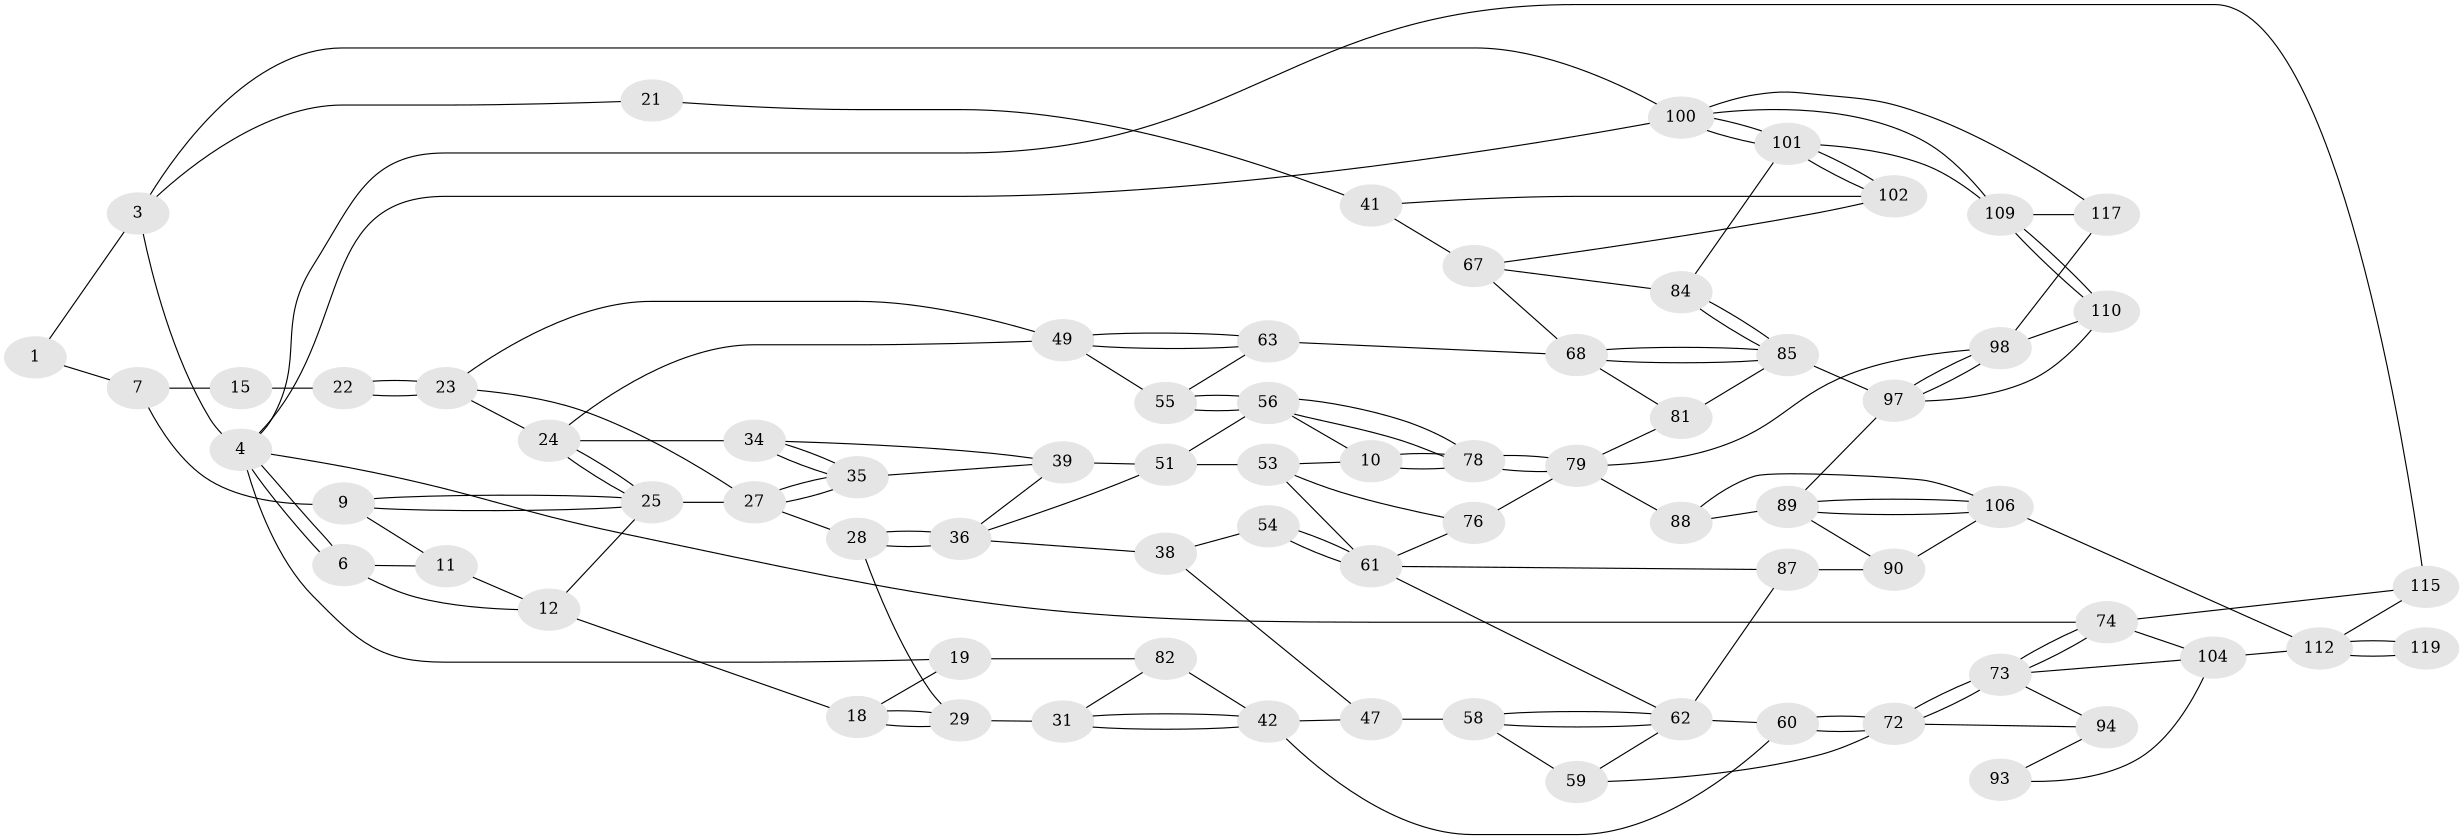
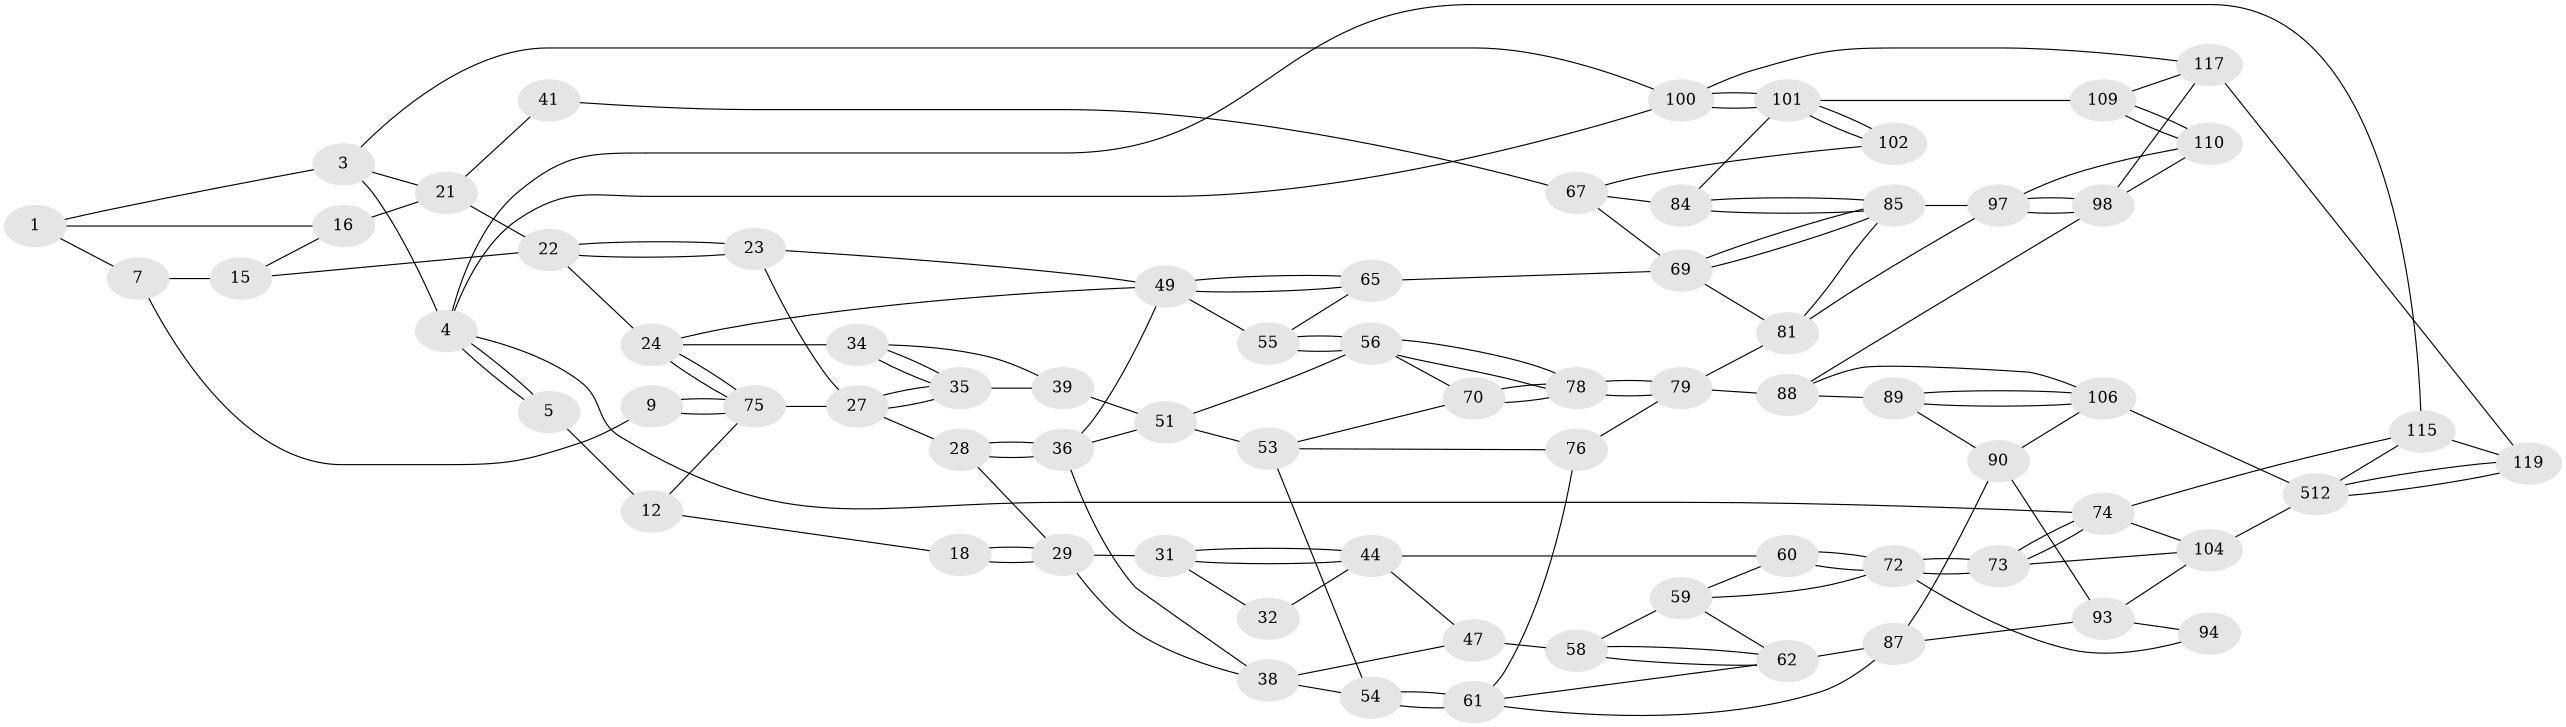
(1862, 119) -> none
(1631, 196) -> none
none -> (500, 223)
none -> (344, 226)
none -> (2369, 264)
(1268, 341) -> (1371, 281)
(1577, 355) -> (1681, 271)
(1789, 409) -> (1945, 300)
(498, 414) -> (600, 297)
none -> (2475, 447)
(1841, 454) -> (1891, 267)
(1371, 461) -> (1474, 398)
(1012, 501) -> (1123, 372)
(652, 502) -> (755, 406)
(1320, 516) -> (1320, 573)
none -> (2043, 528)
(344, 565) -> (549, 412)
(446, 566) -> none
none -> (1995, 632)
none -> (1148, 639)
(2320, 648) -> (2316, 494)
(960, 659) -> none
(1166, 659) -> (1268, 619)
(2054, 701) -> none
(1268, 722) -> (1371, 556)
(1735, 722) -> (1734, 577)
